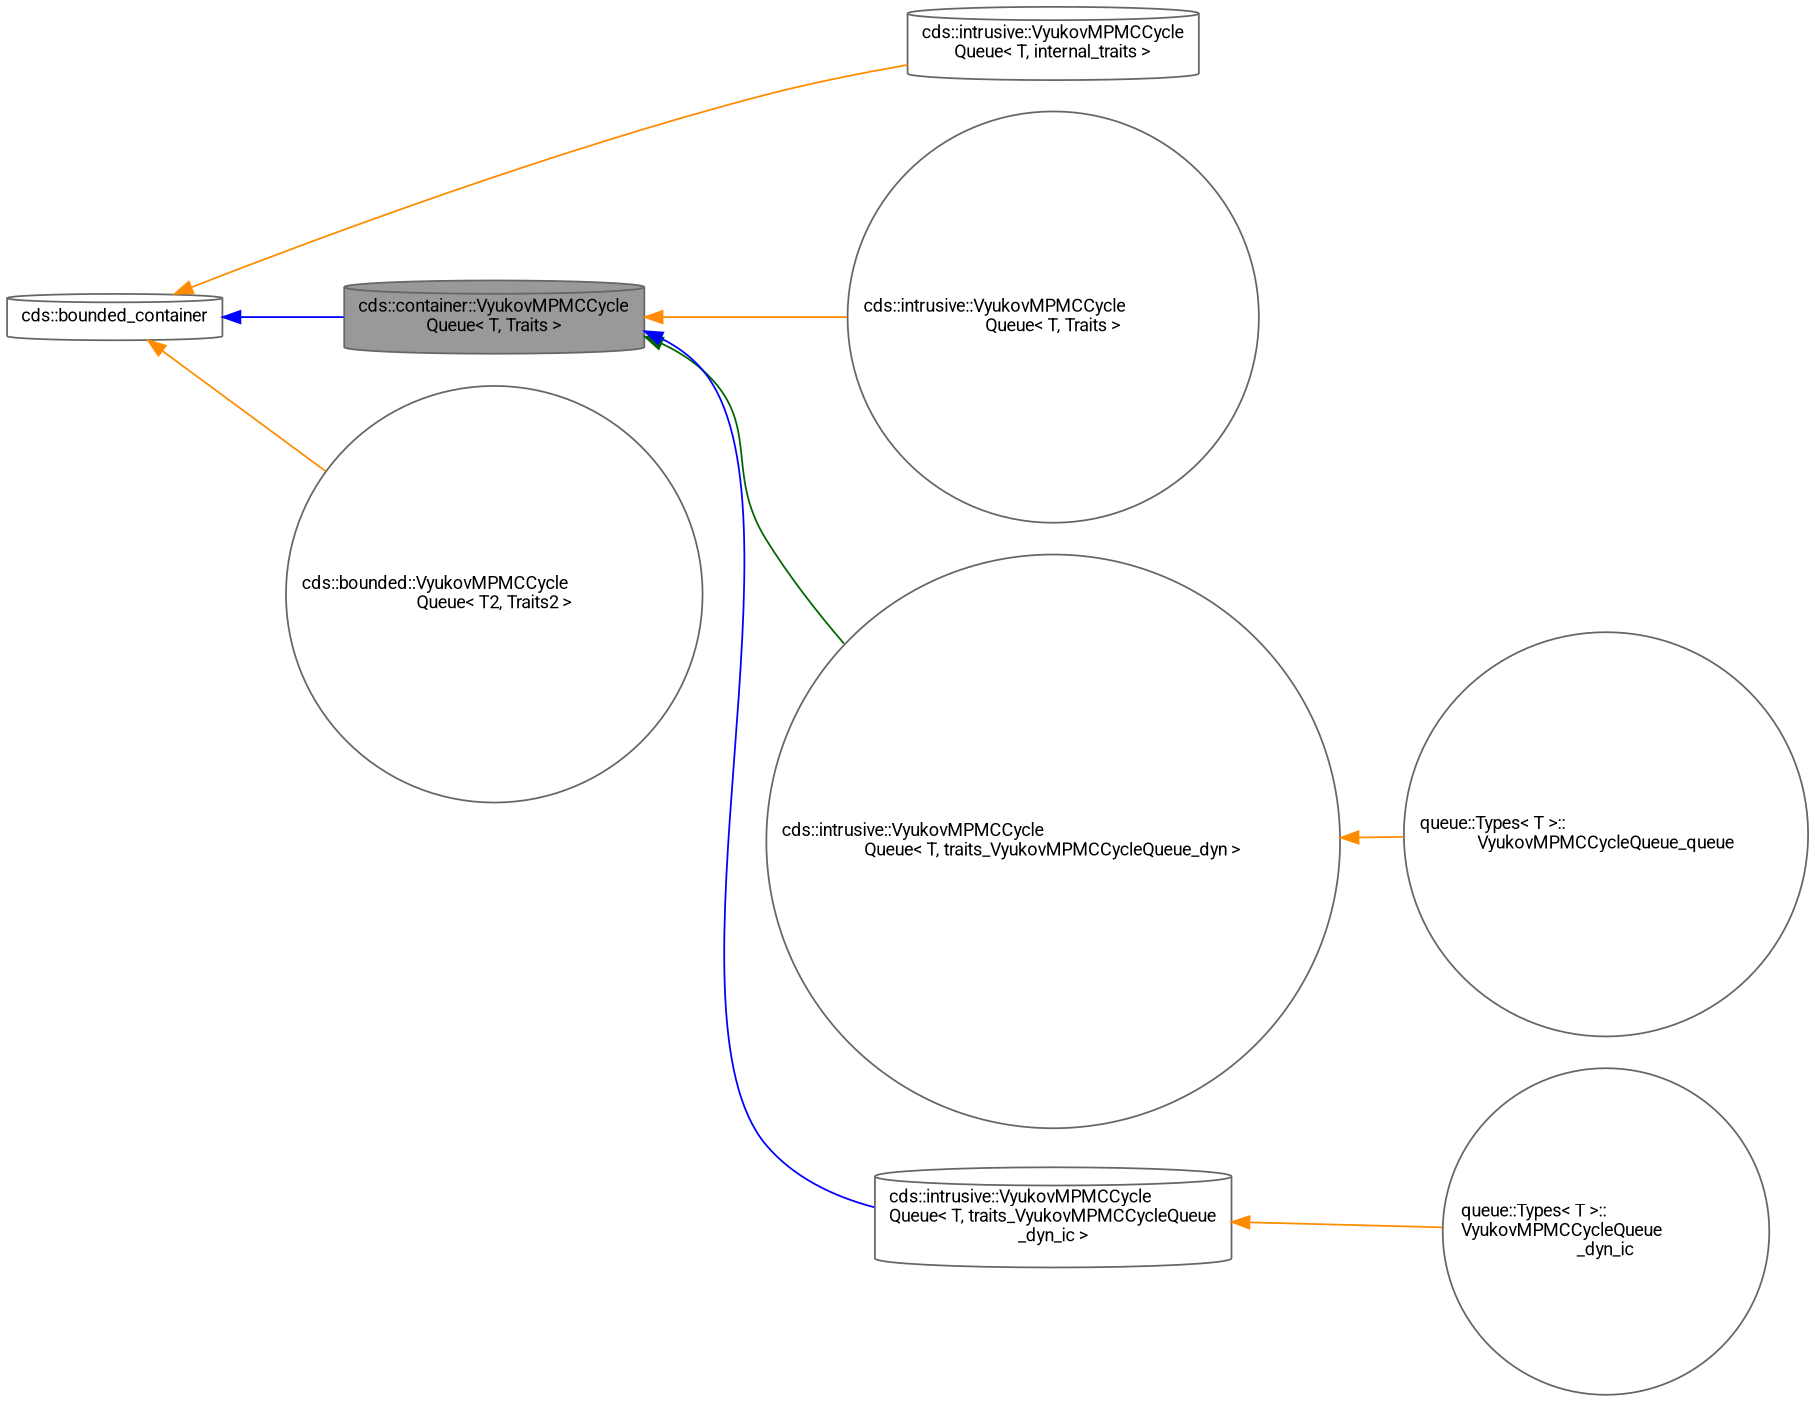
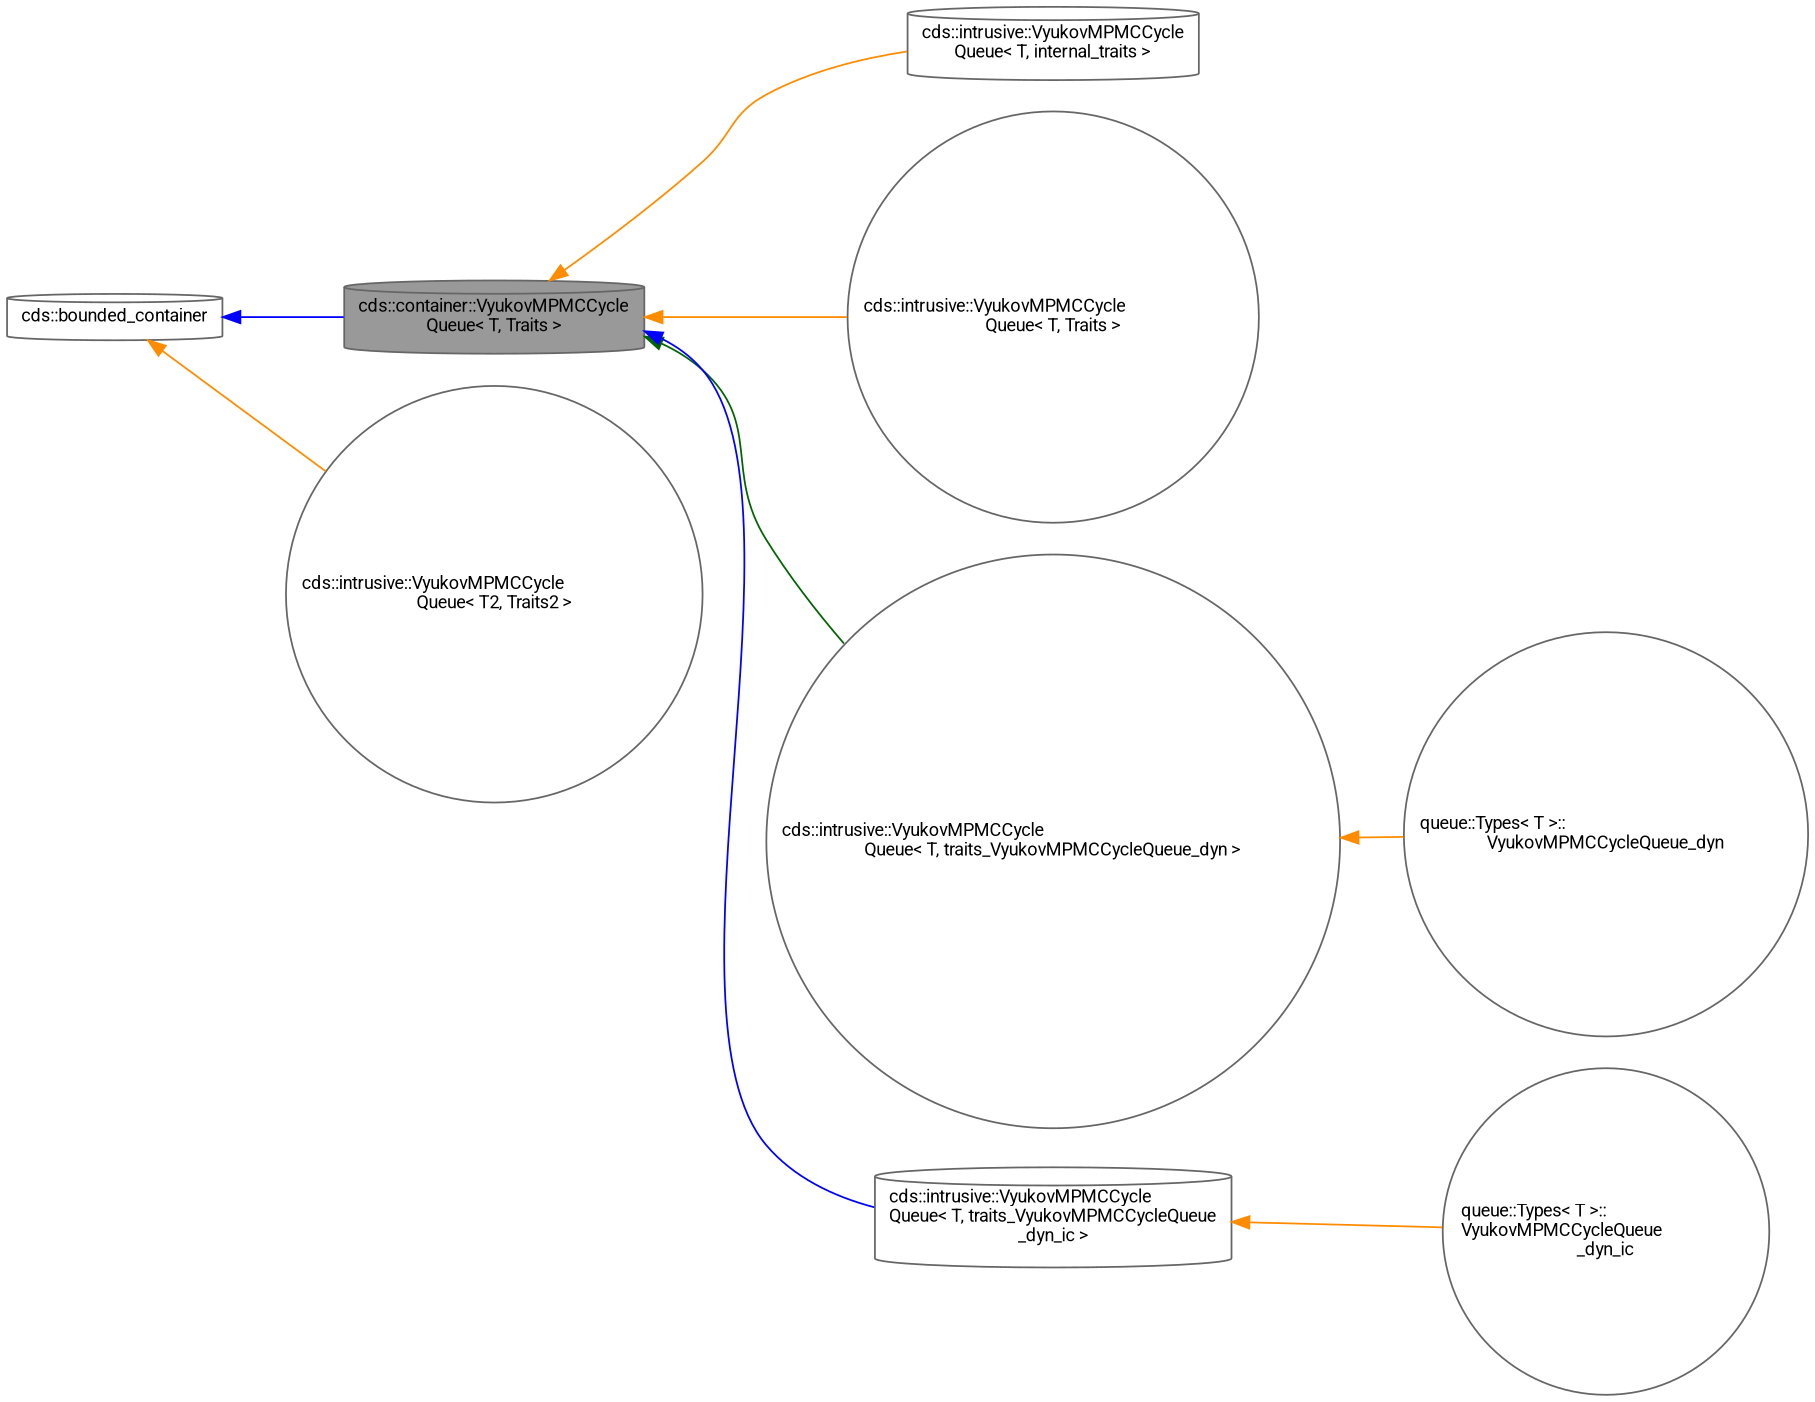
(545, 160) -> (724, 137)
(494, 594) -> (494, 594)
(1606, 834) -> (1606, 834)
